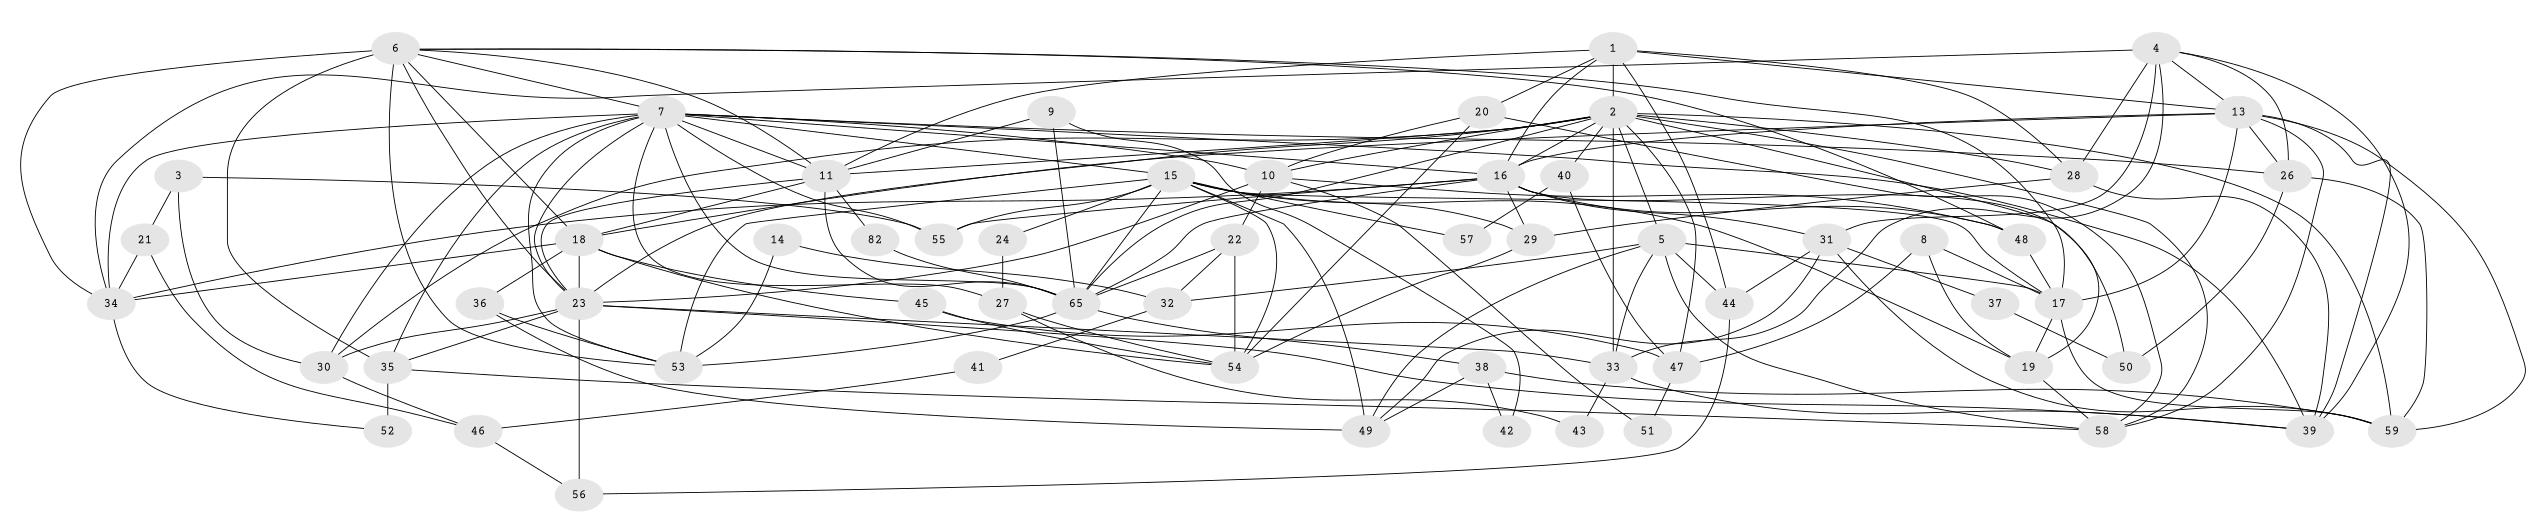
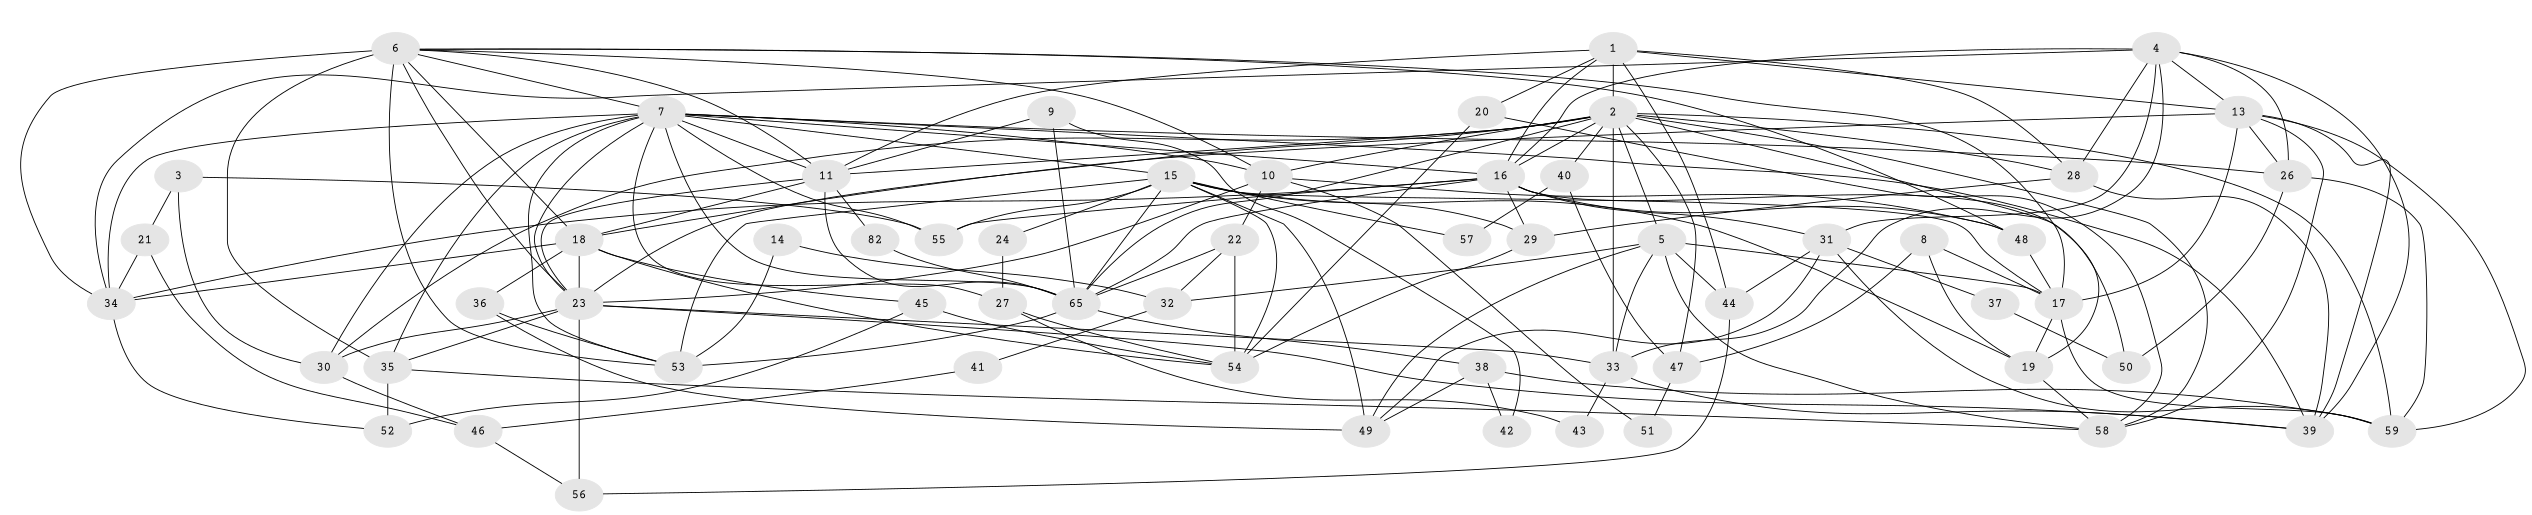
(1408, 131) -> (843, 69)
(1691, 138) -> (1694, 69)
(1284, 330) -> (662, 393)
